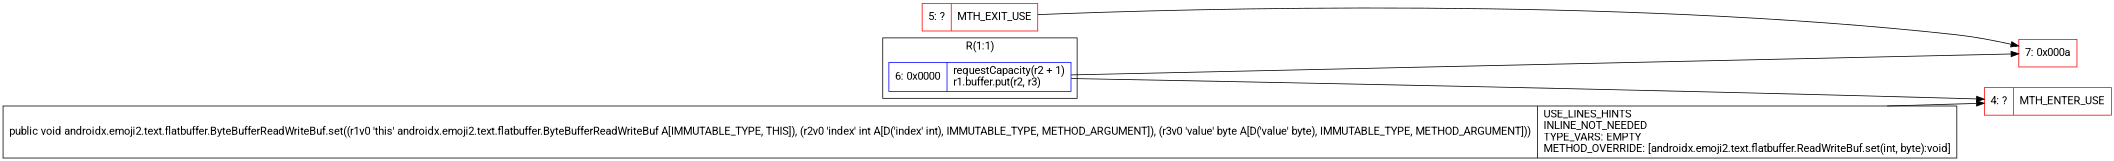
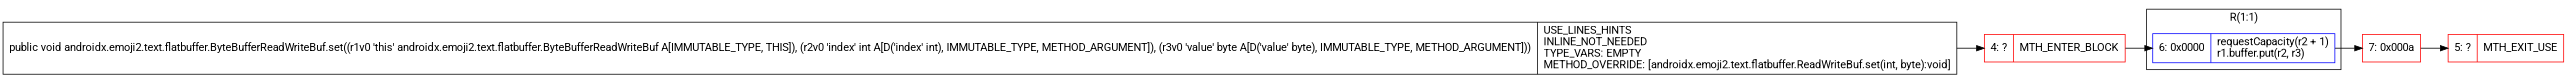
(1525, 10) -> (2431, 48)
(1524, 88) -> (2135, 48)
(2062, 101) -> (2069, 48)
